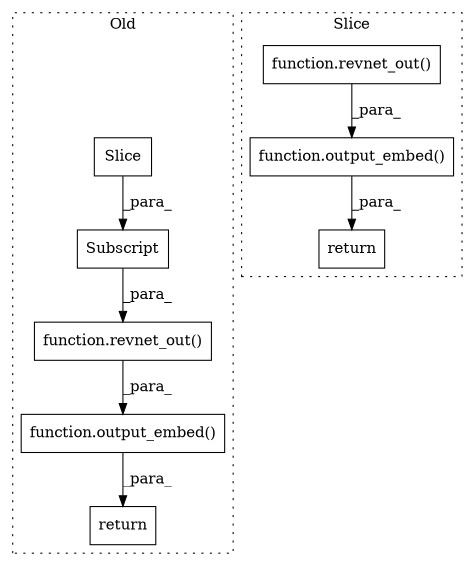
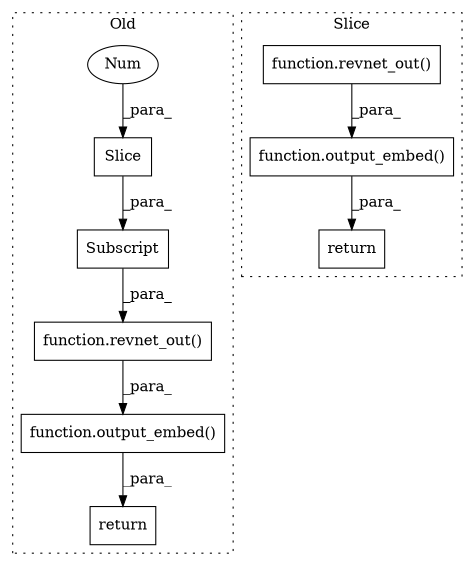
none -> (123, 65)
